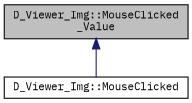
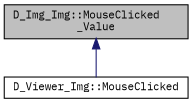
(96, 22) -> (96, 22)
